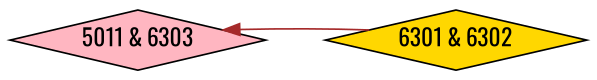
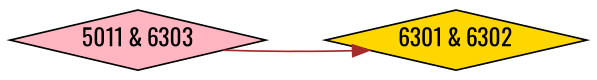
(305, 29) -> (288, 51)
